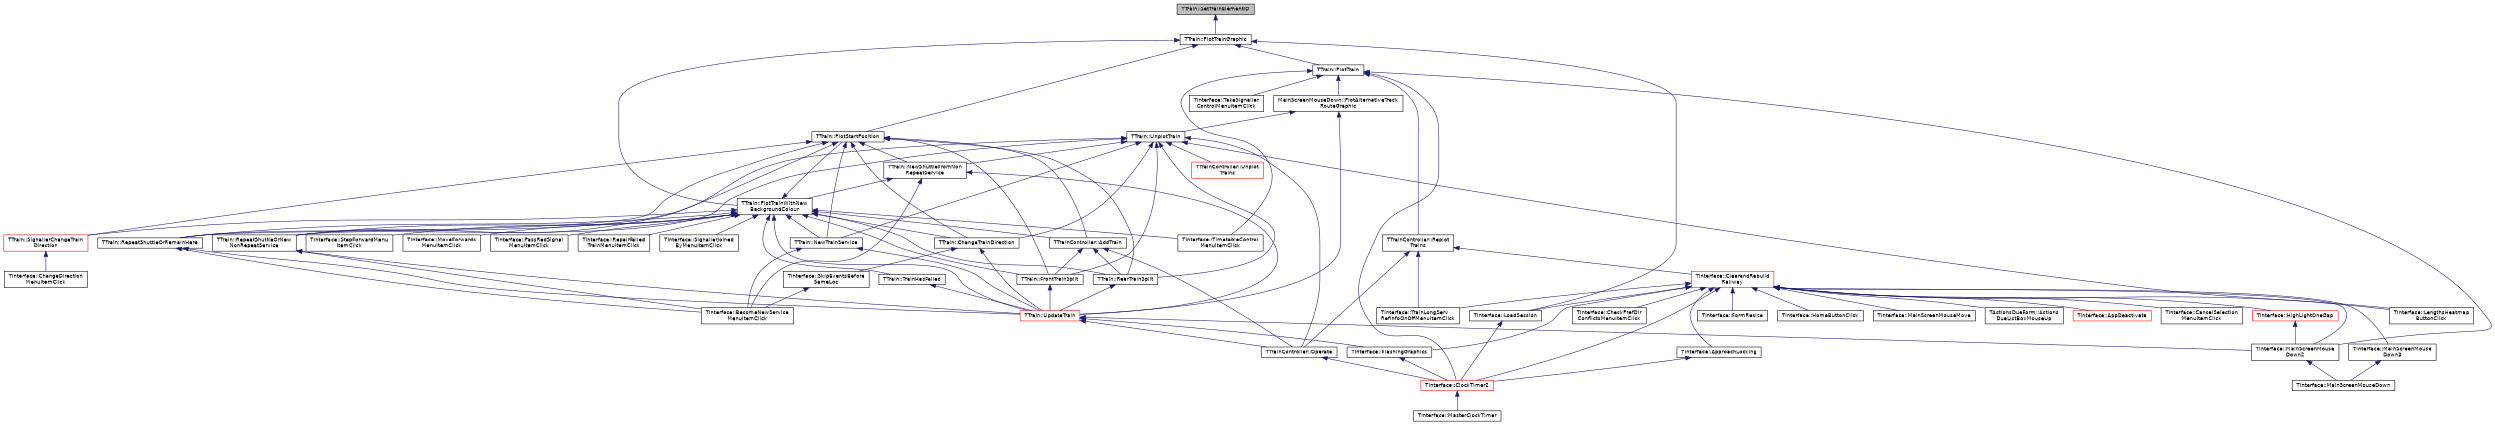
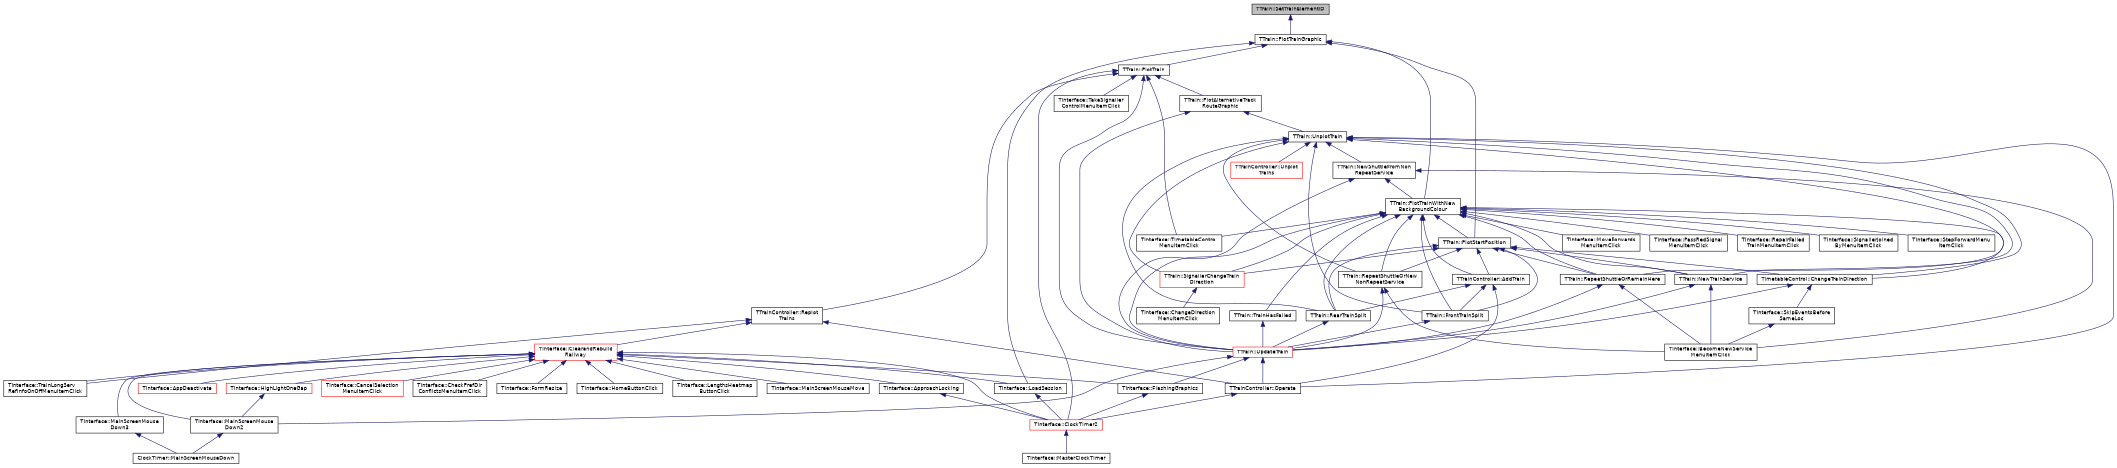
(1338, 103) -> (1221, 103)
(2028, 142) -> (1059, 261)
(885, 153) -> none
(1787, 240) -> (1175, 186)
(977, 243) -> (1815, 279)
(2024, 316) -> none
(2202, 316) -> (362, 389)
(2344, 386) -> (186, 458)
